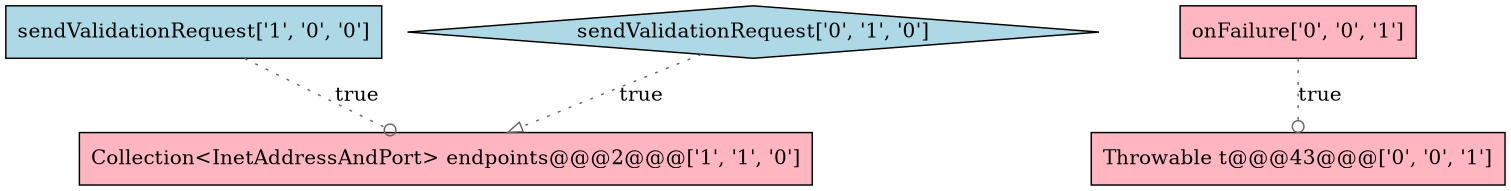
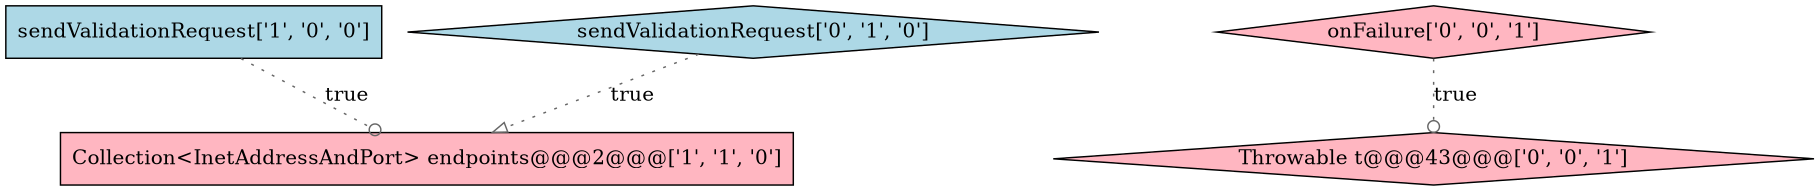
(1298, 32) -> (1434, 32)
(1298, 159) -> (1434, 159)
